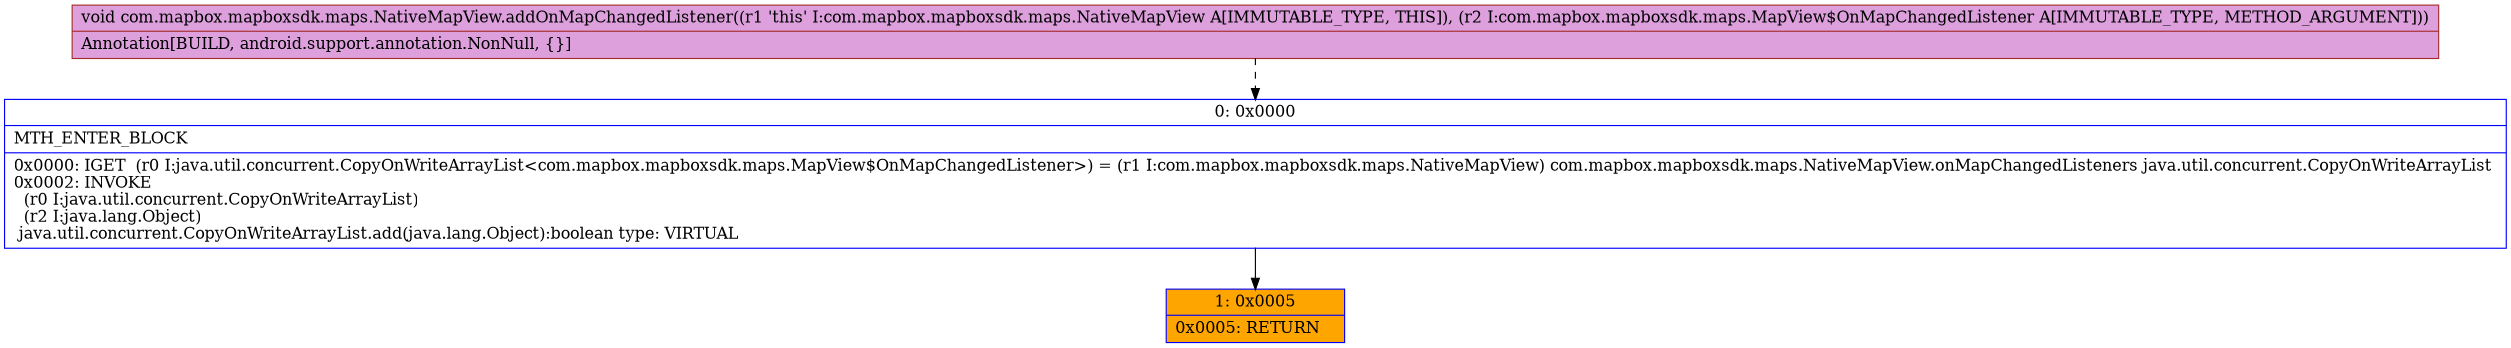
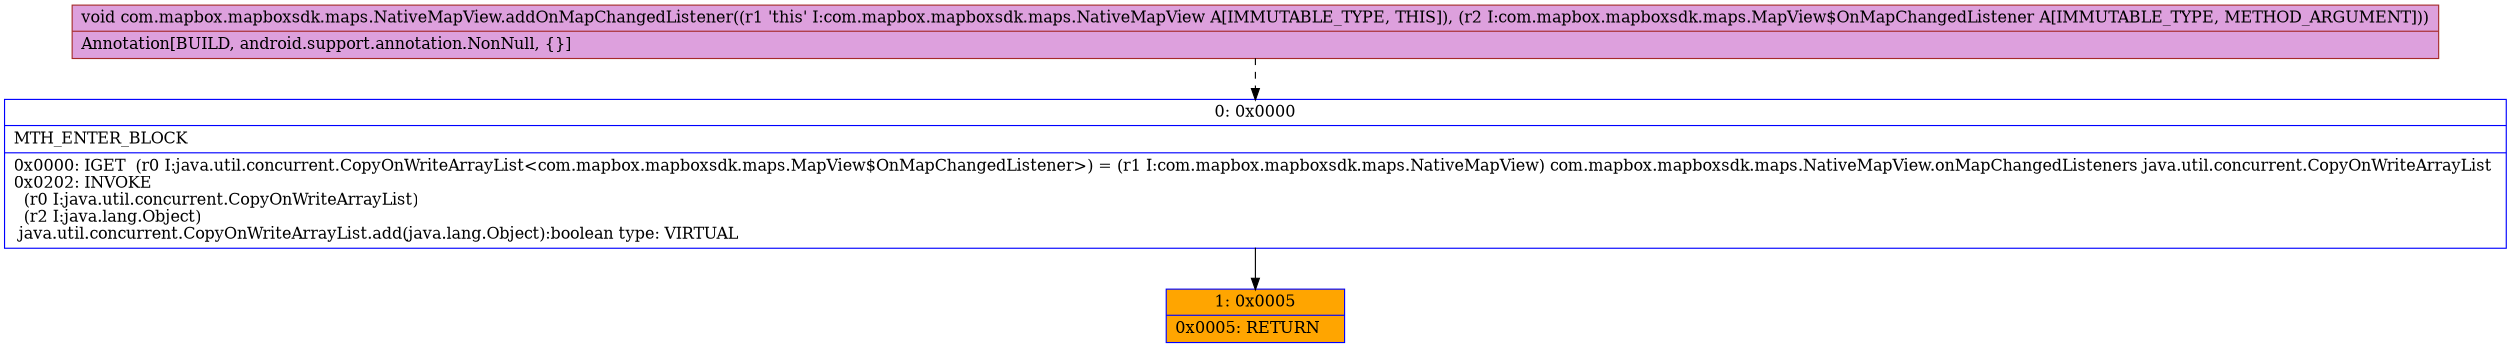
(88, 183) -> (88, 183)
